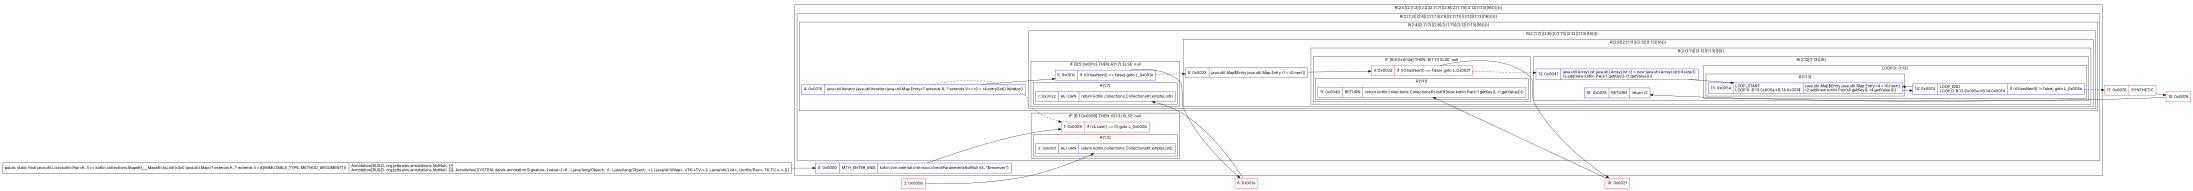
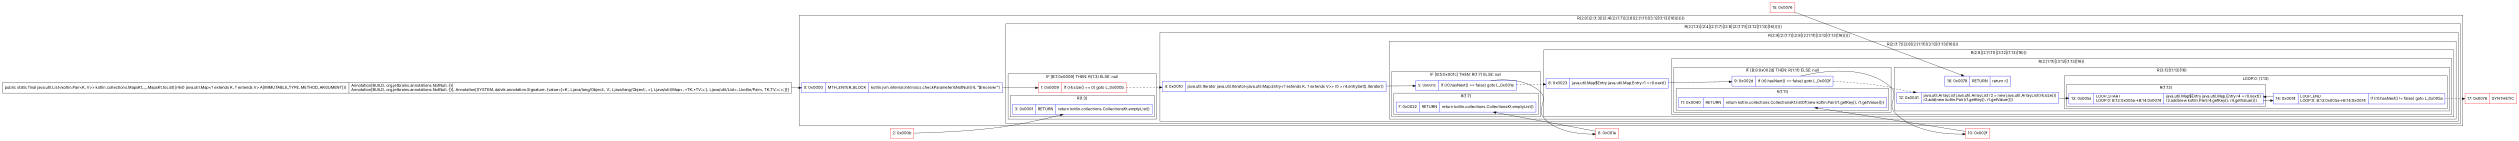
(1422, 71) -> (1782, 81)
(1003, 85) -> (1143, 87)
(2160, 94) -> none
(859, 168) -> (847, 88)
